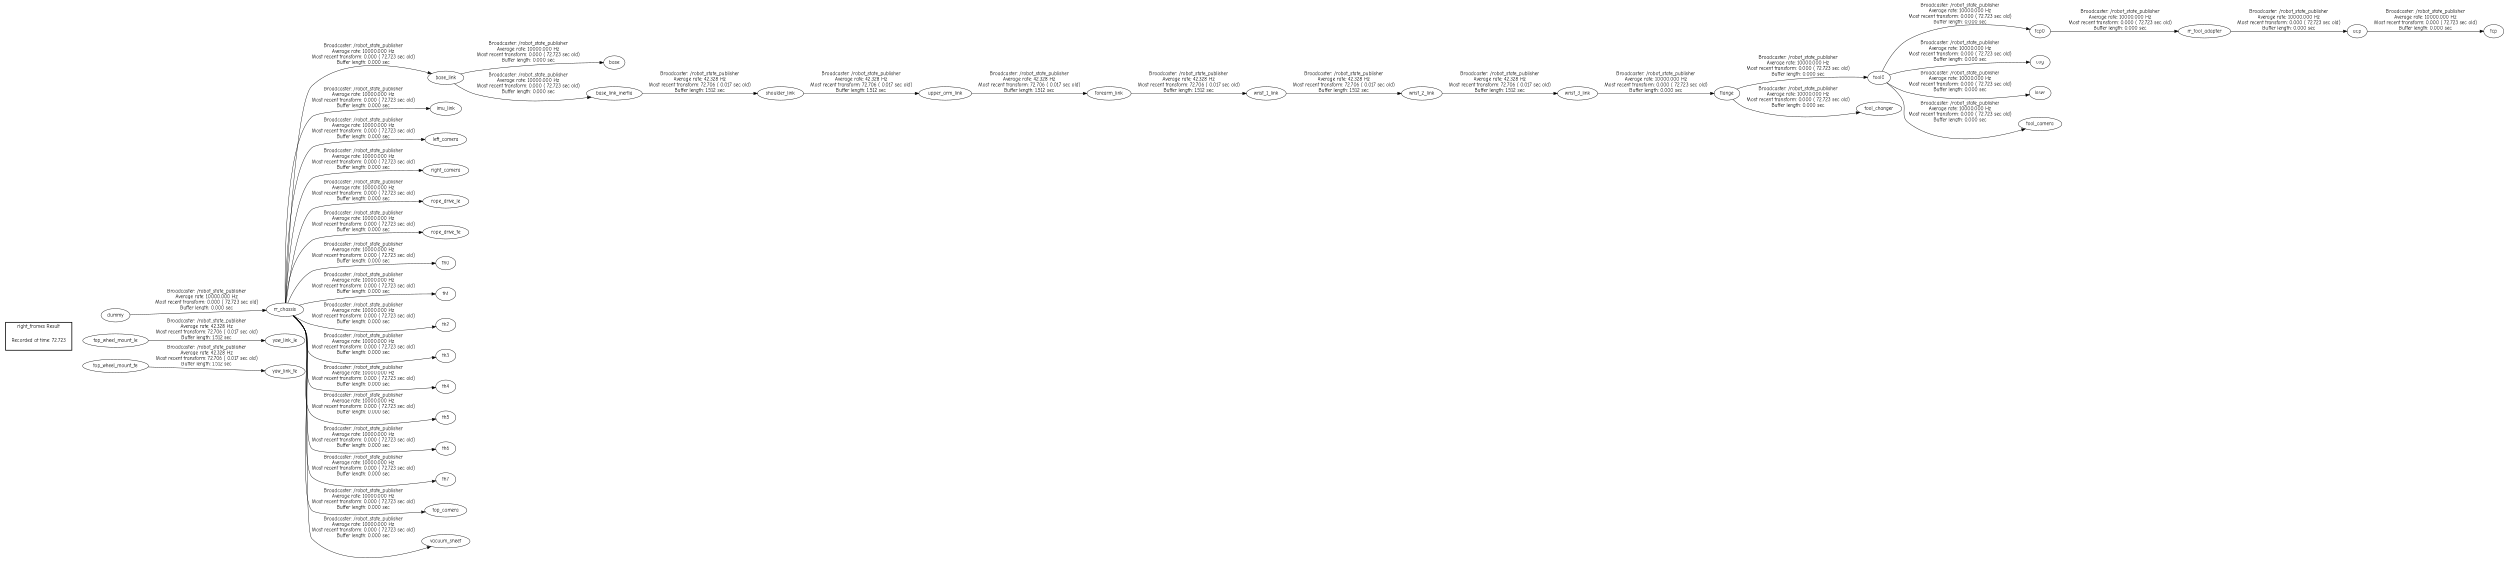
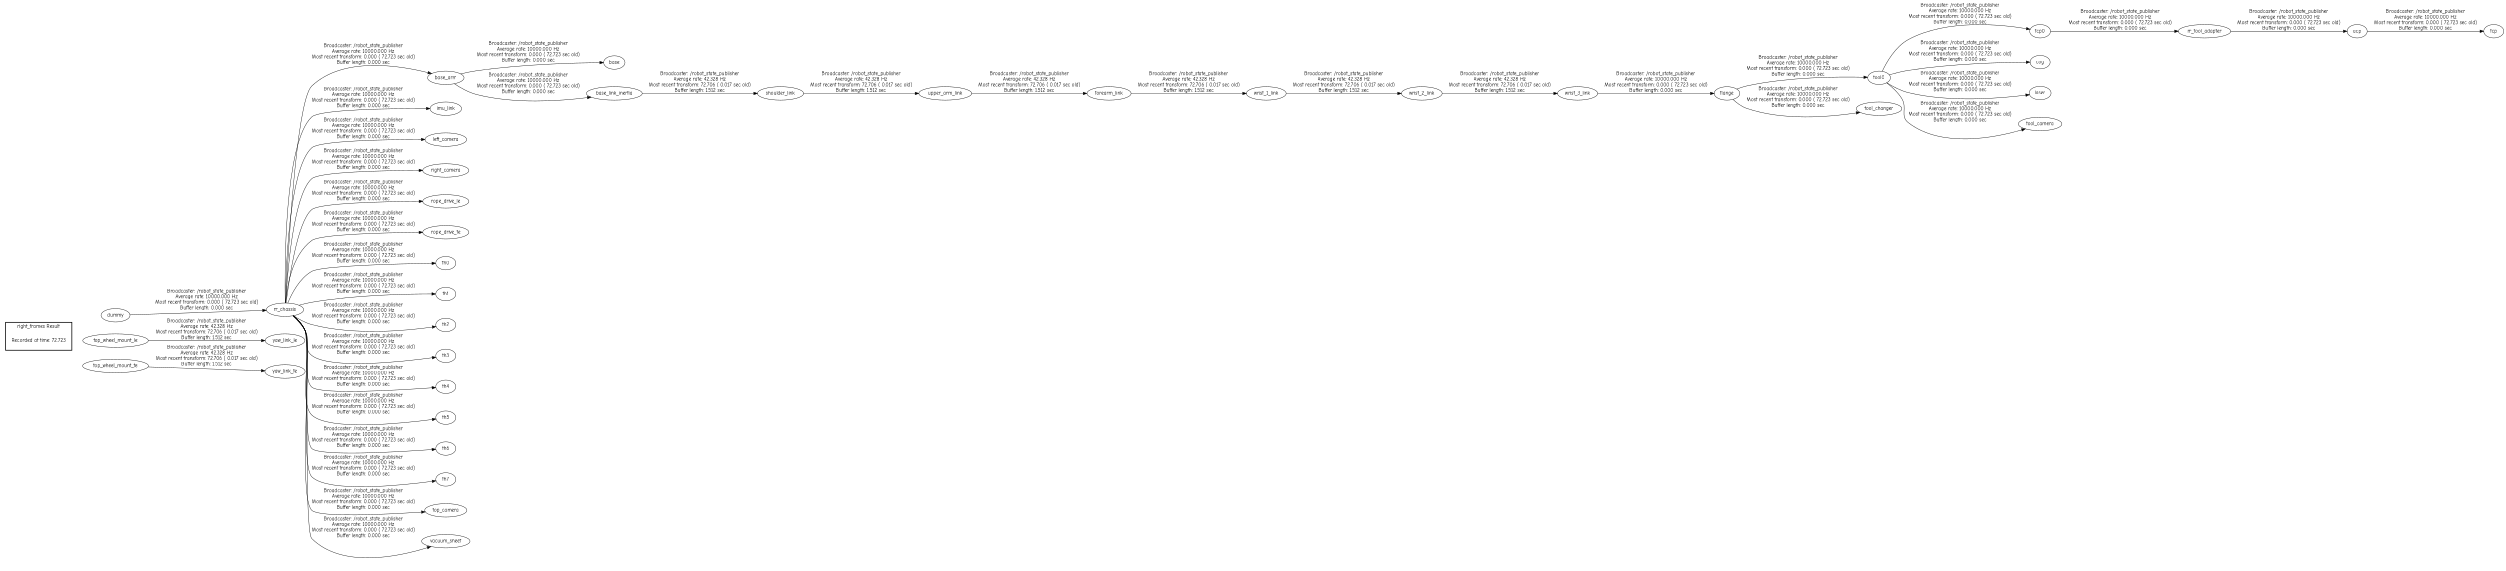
(446, 78) -> (446, 78)
